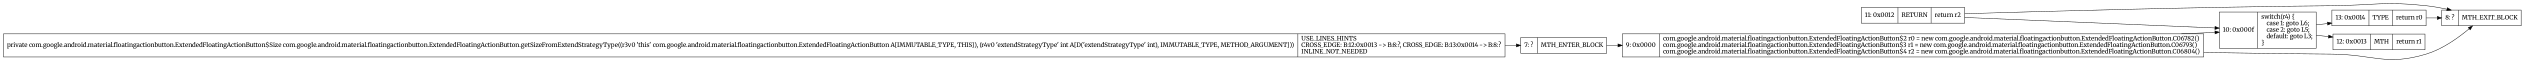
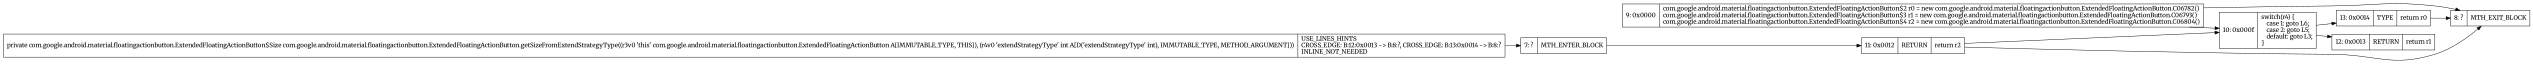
(2382, 42) -> (2386, 42)
(1612, 45) -> (1732, 46)
